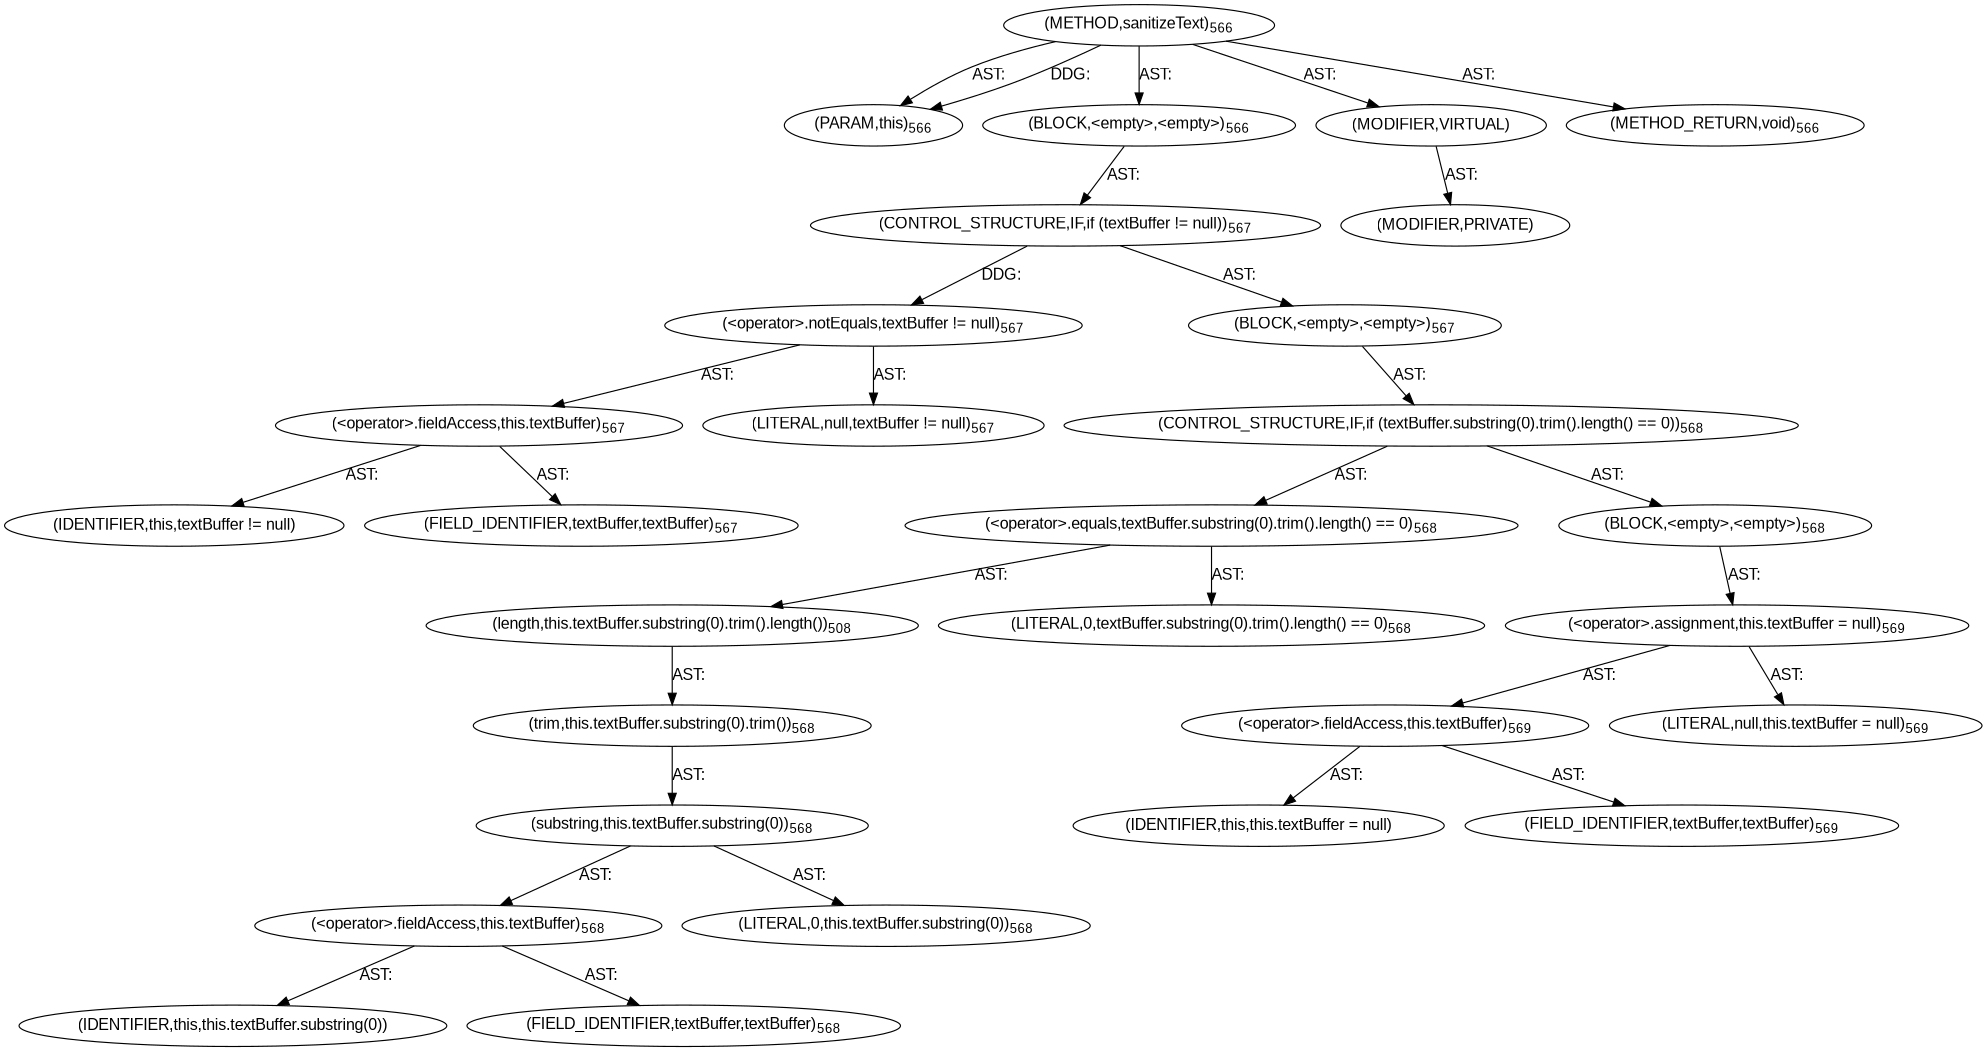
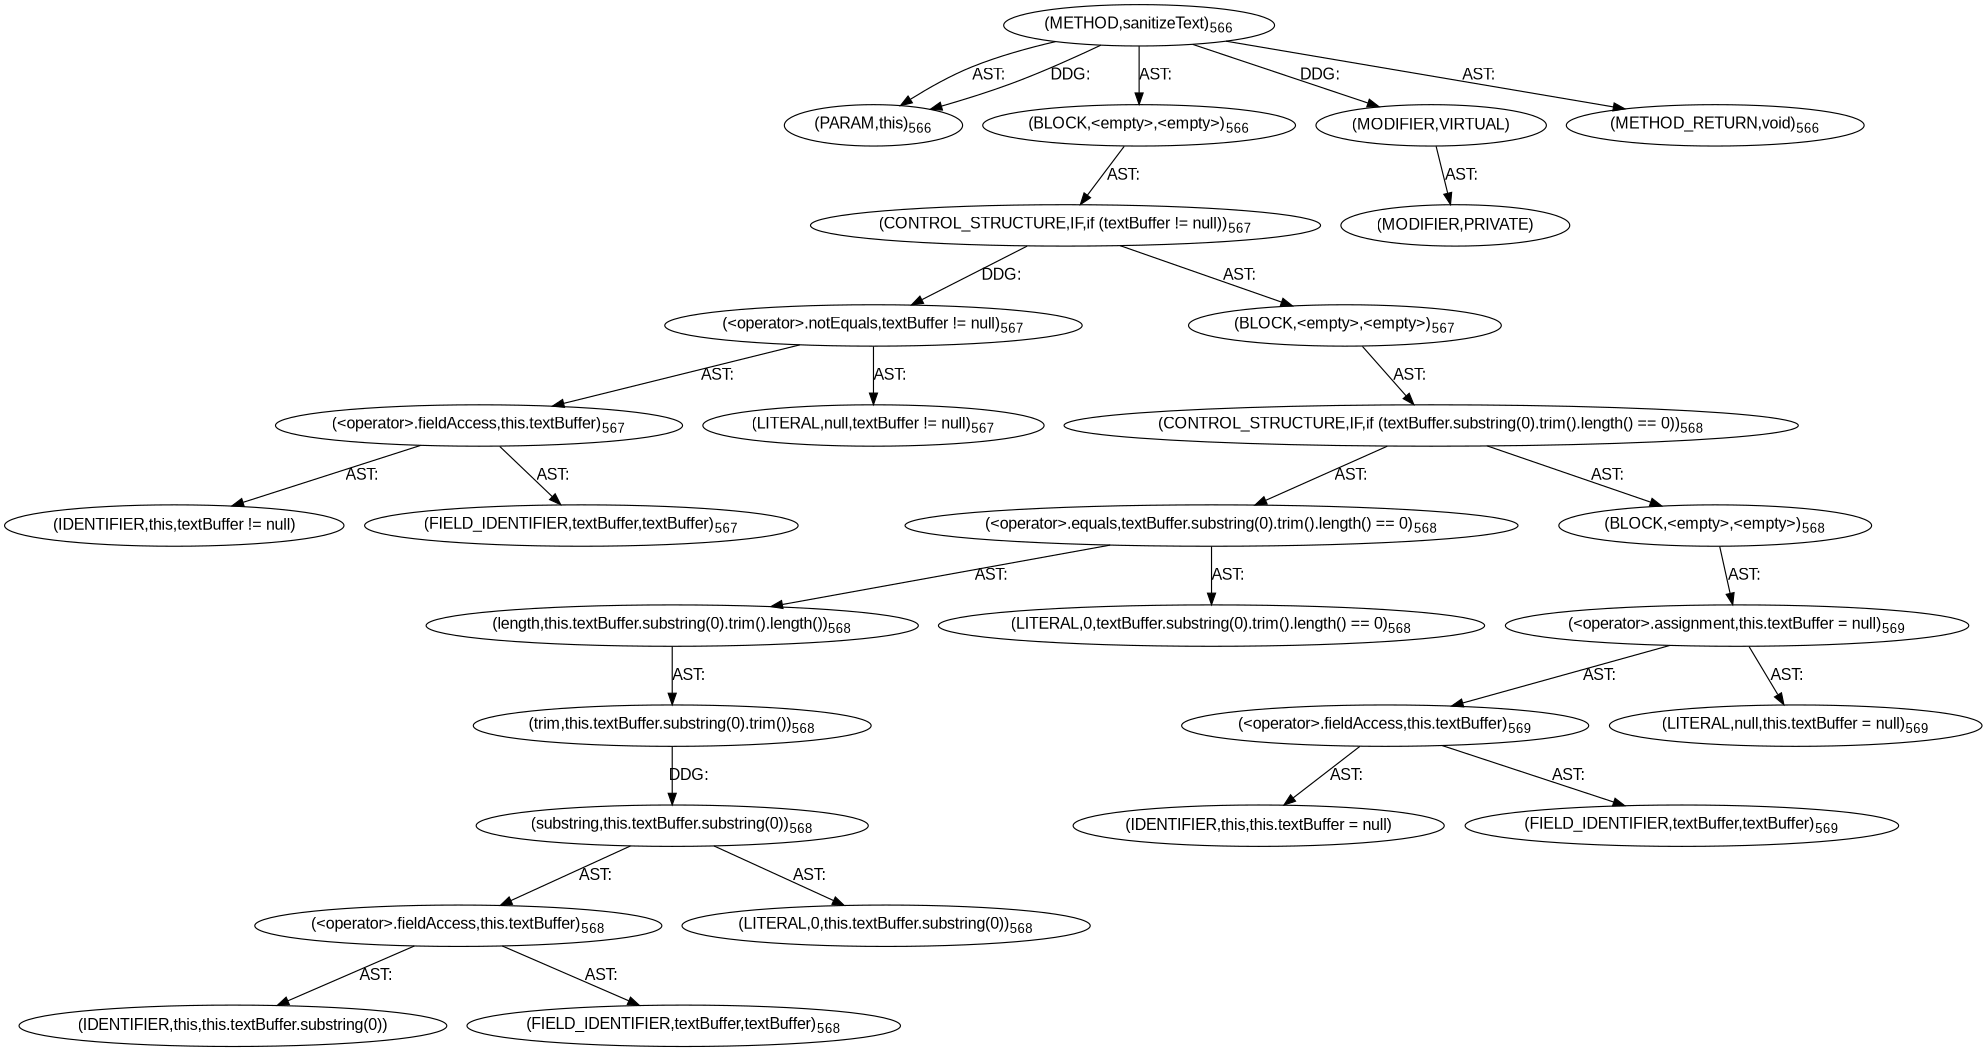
(1322, 75) -> (1322, 75)
(840, 624) -> (840, 624)
(691, 776) -> (691, 776)
